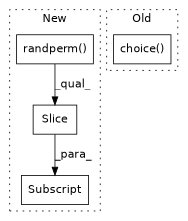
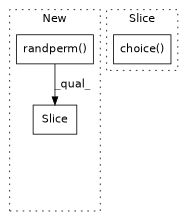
(142, 19) -> (142, 19)
(55, 190) -> none
